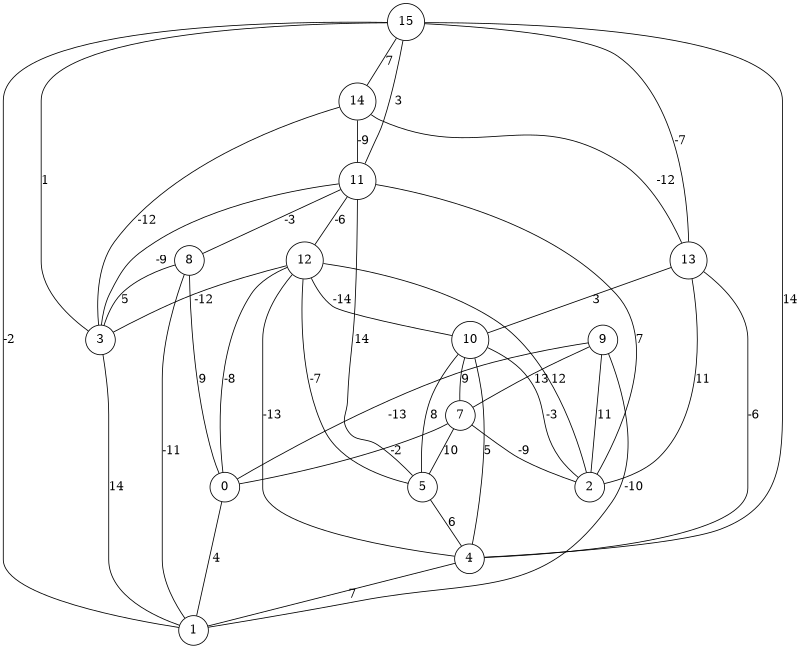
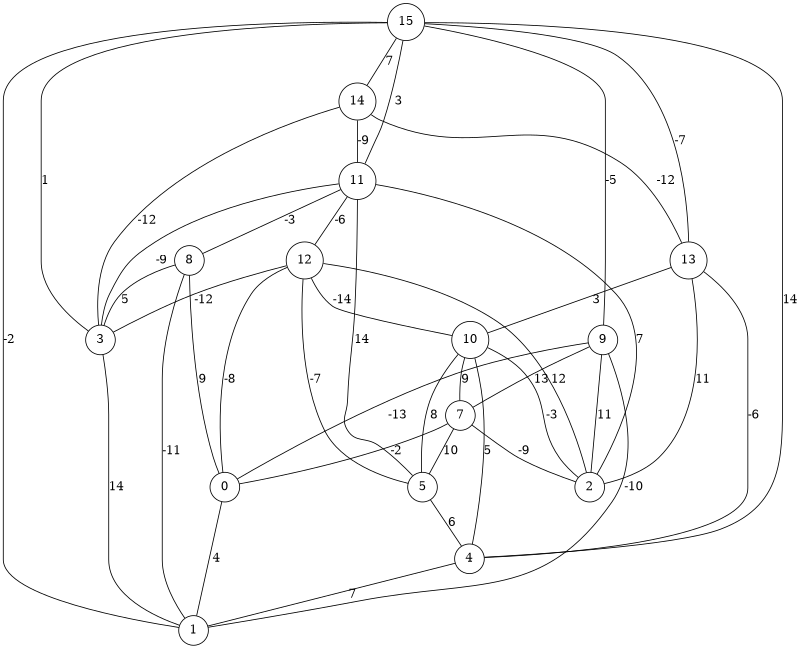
none -> (605, 112)
(263, 472) -> none
